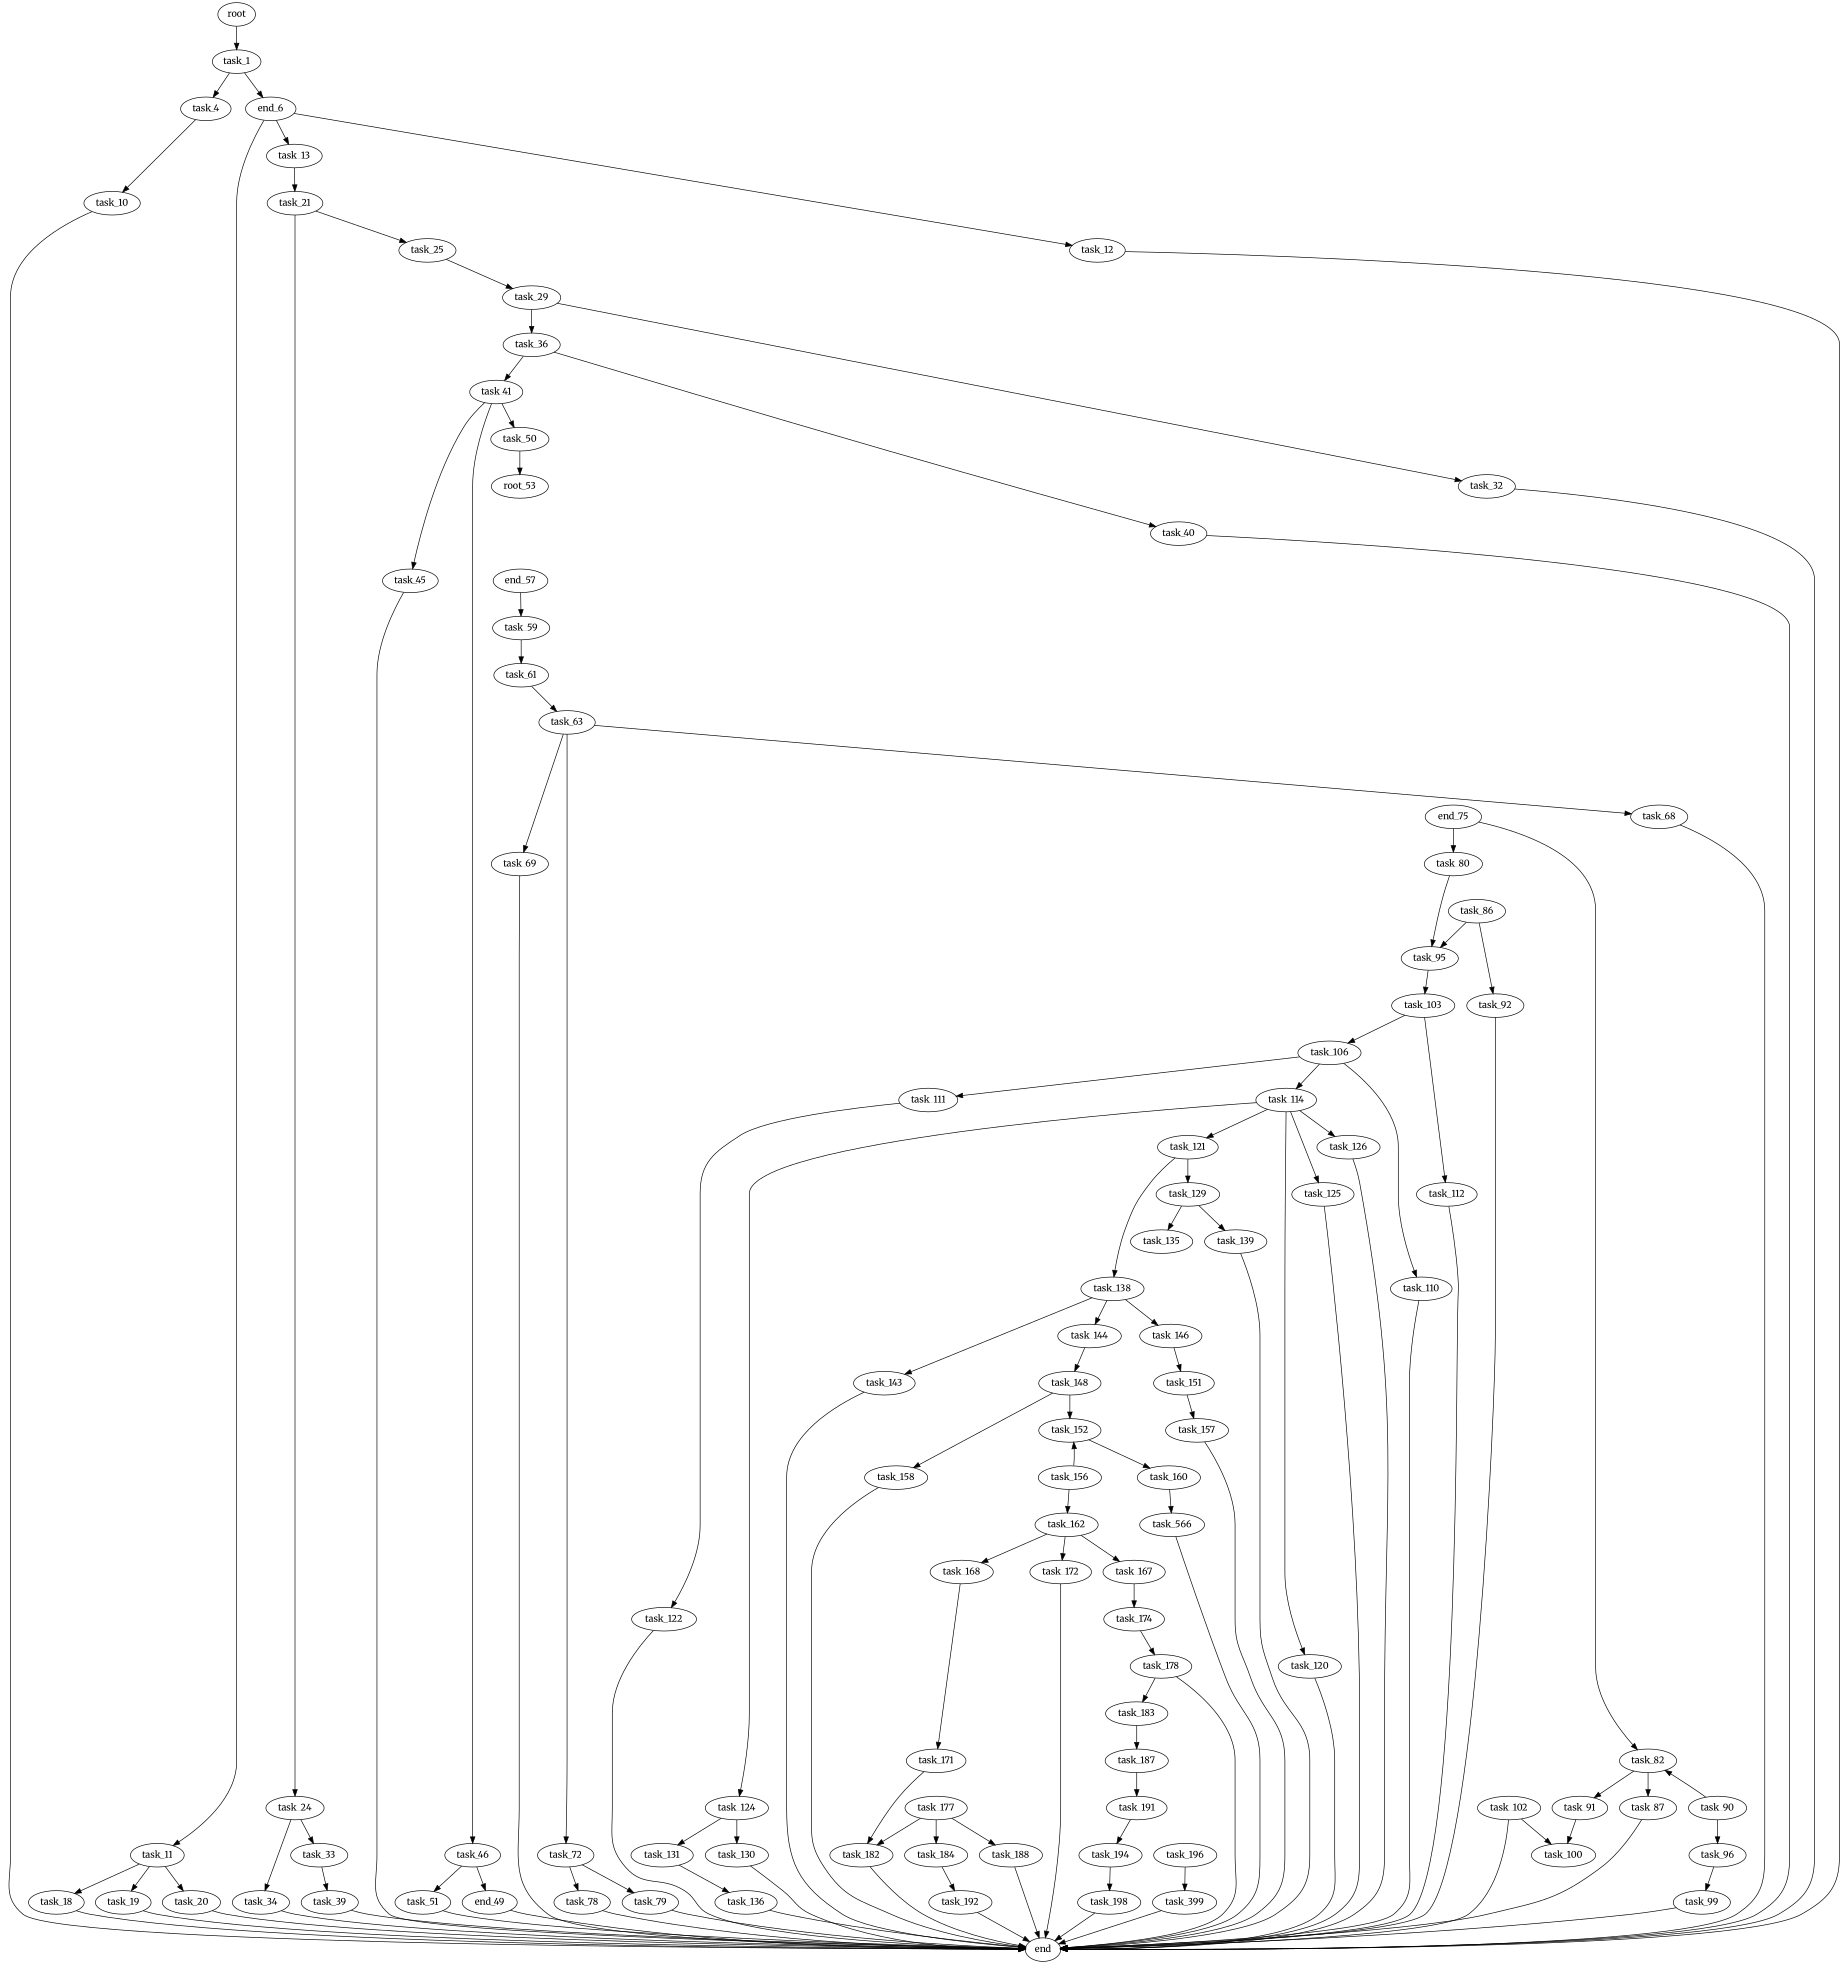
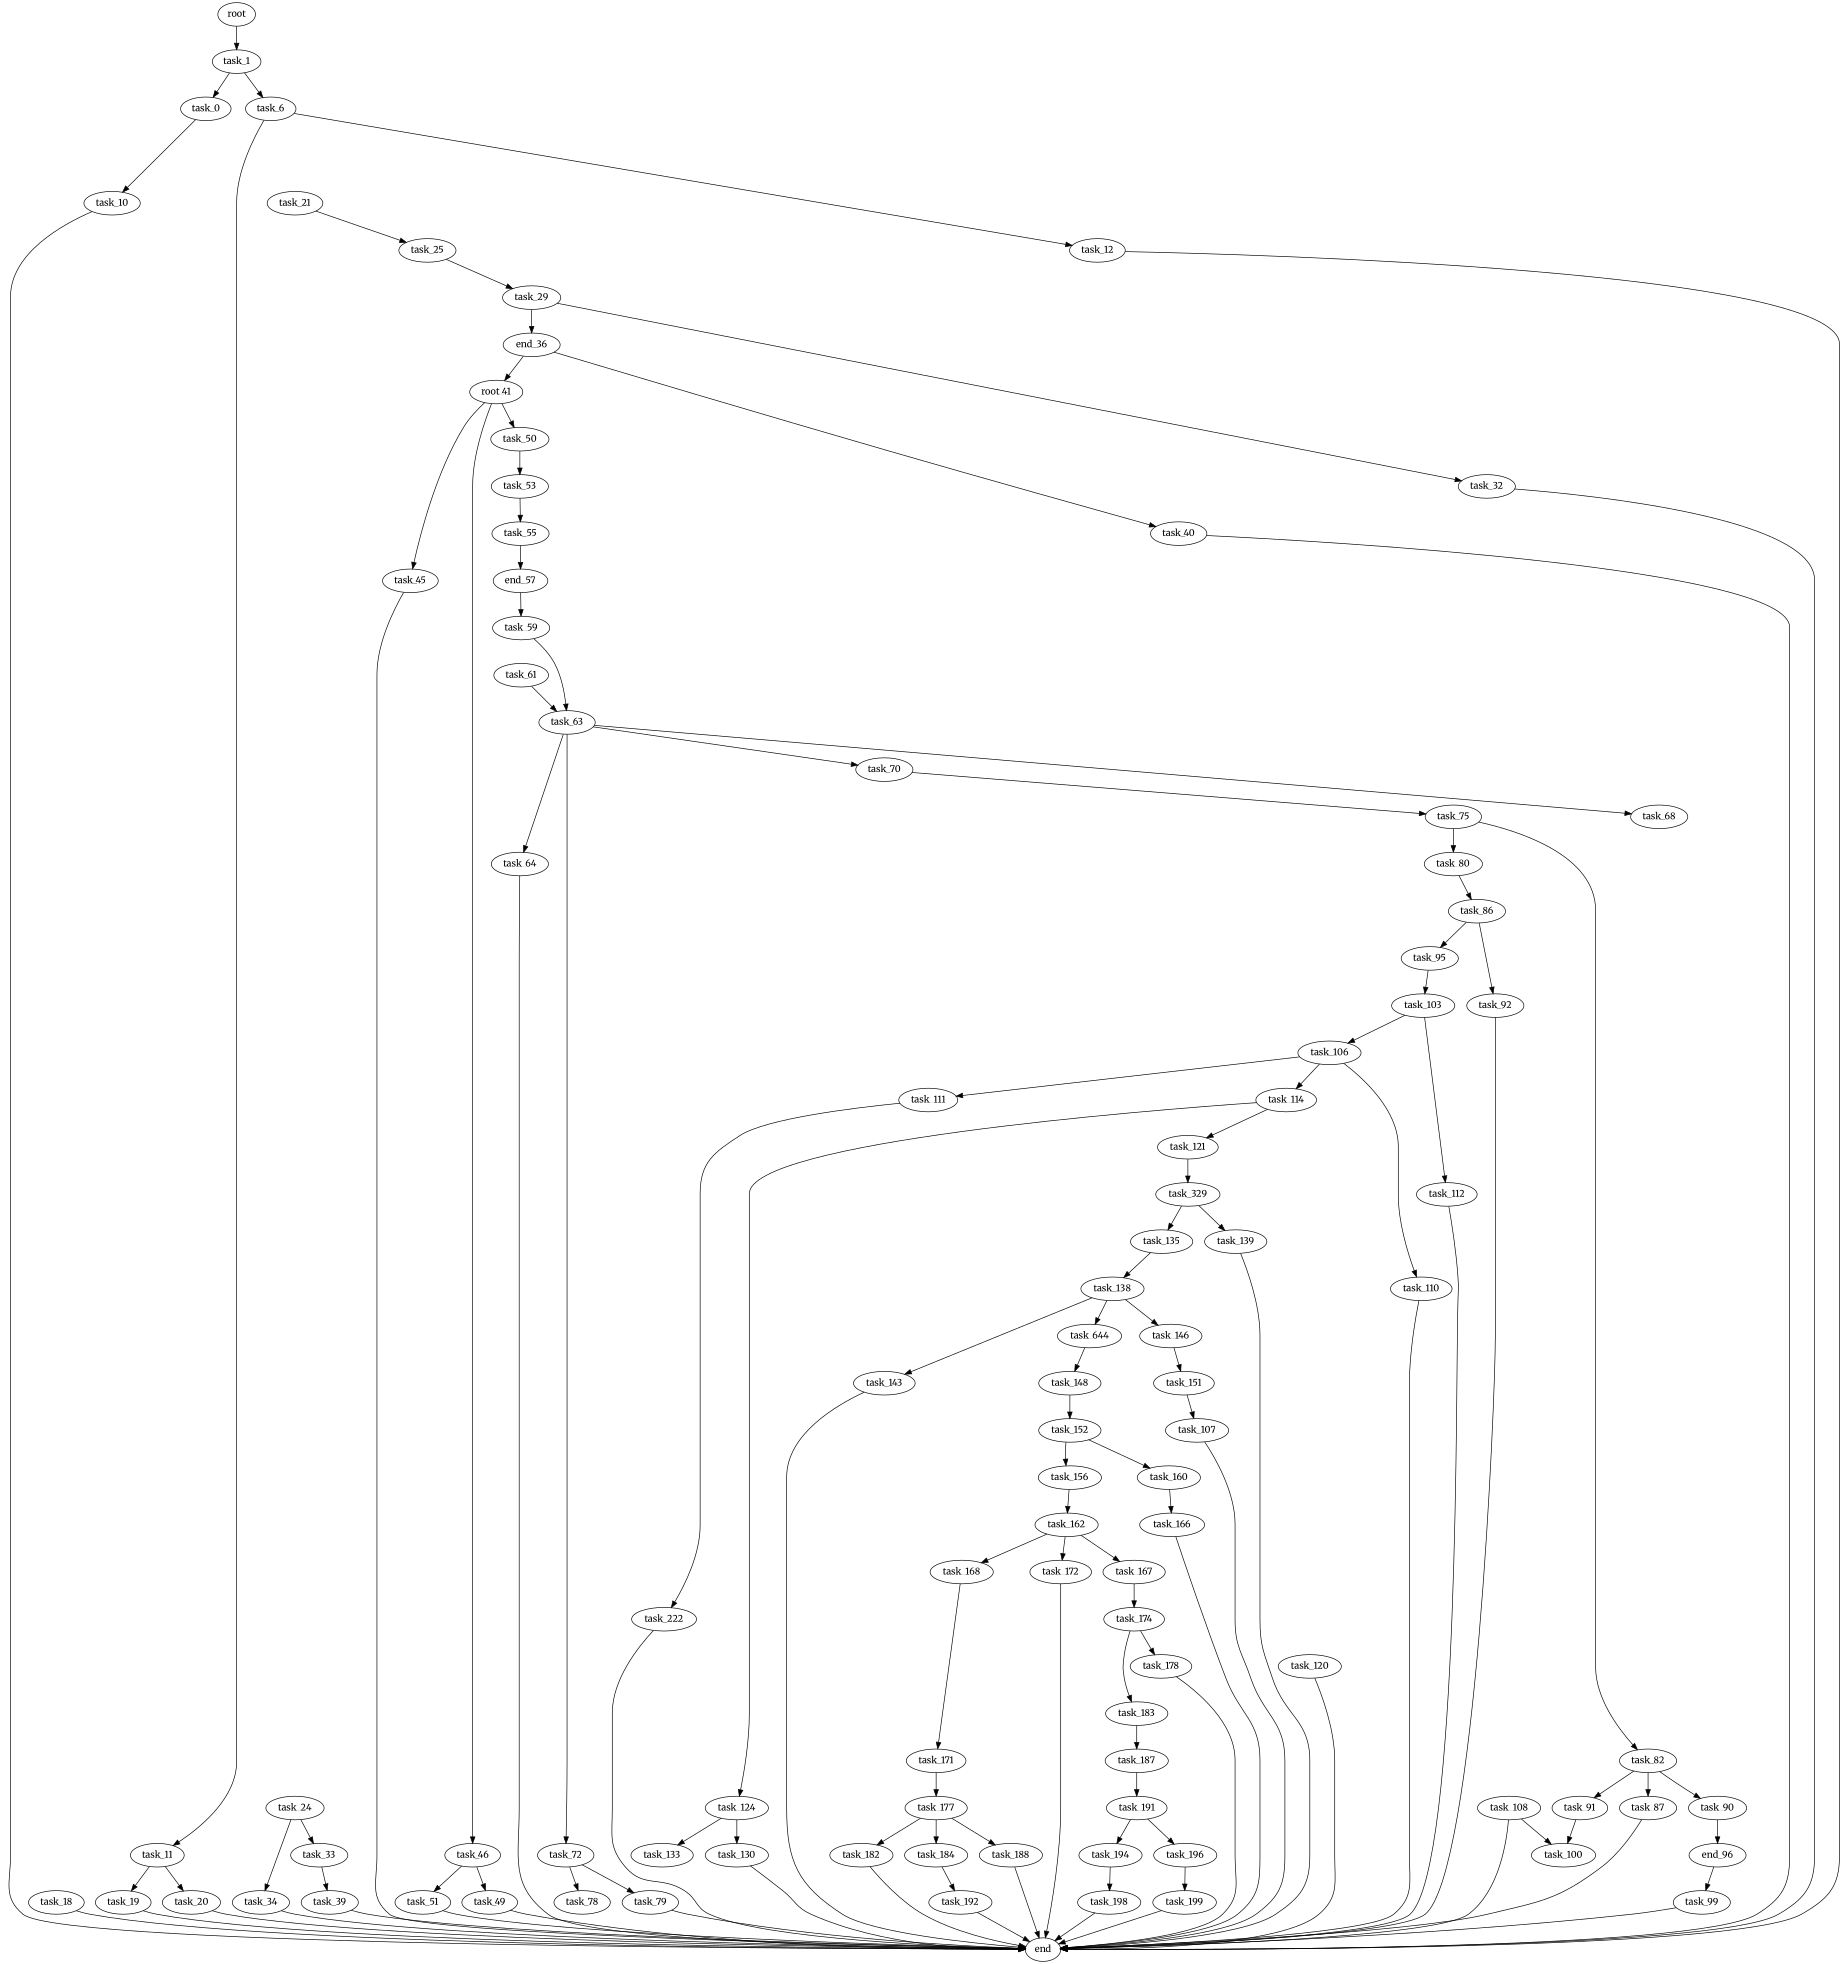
(206, 109) -> (206, 109)
(271, 109) -> (271, 109)
(294, 156) -> none
(532, 345) -> (532, 345)
(496, 392) -> (496, 392)
(520, 486) -> (520, 486)
none -> (521, 534)
(521, 648) -> (557, 668)
none -> (884, 770)
(1453, 817) -> (1453, 817)
(520, 864) -> (520, 864)
(1440, 908) -> (1464, 885)
(295, 1002) -> none
(1348, 1147) -> none
(1188, 1194) -> (1188, 1194)
(1323, 1194) -> none
(1134, 1208) -> (1140, 1263)
(1090, 1336) -> (1090, 1336)
(1285, 1381) -> none
(1197, 1430) -> (1197, 1430)
(1074, 1457) -> (1065, 1451)
(896, 1478) -> none
(1172, 1525) -> (1172, 1525)
(664, 1619) -> (664, 1619)
(1150, 1687) -> (1123, 1663)
(1765, 1690) -> none
(1689, 1785) -> (1677, 1783)
(895, 1802) -> (936, 1781)
(1509, 1808) -> (1509, 1808)
none -> (1158, 1829)
(662, 1855) -> (662, 1855)
(1718, 1855) -> (1718, 1855)
(110, 1877) -> none
(490, 1902) -> (490, 1902)
(746, 1902) -> none
(1185, 1902) -> (1185, 1902)
(757, 1935) -> none
